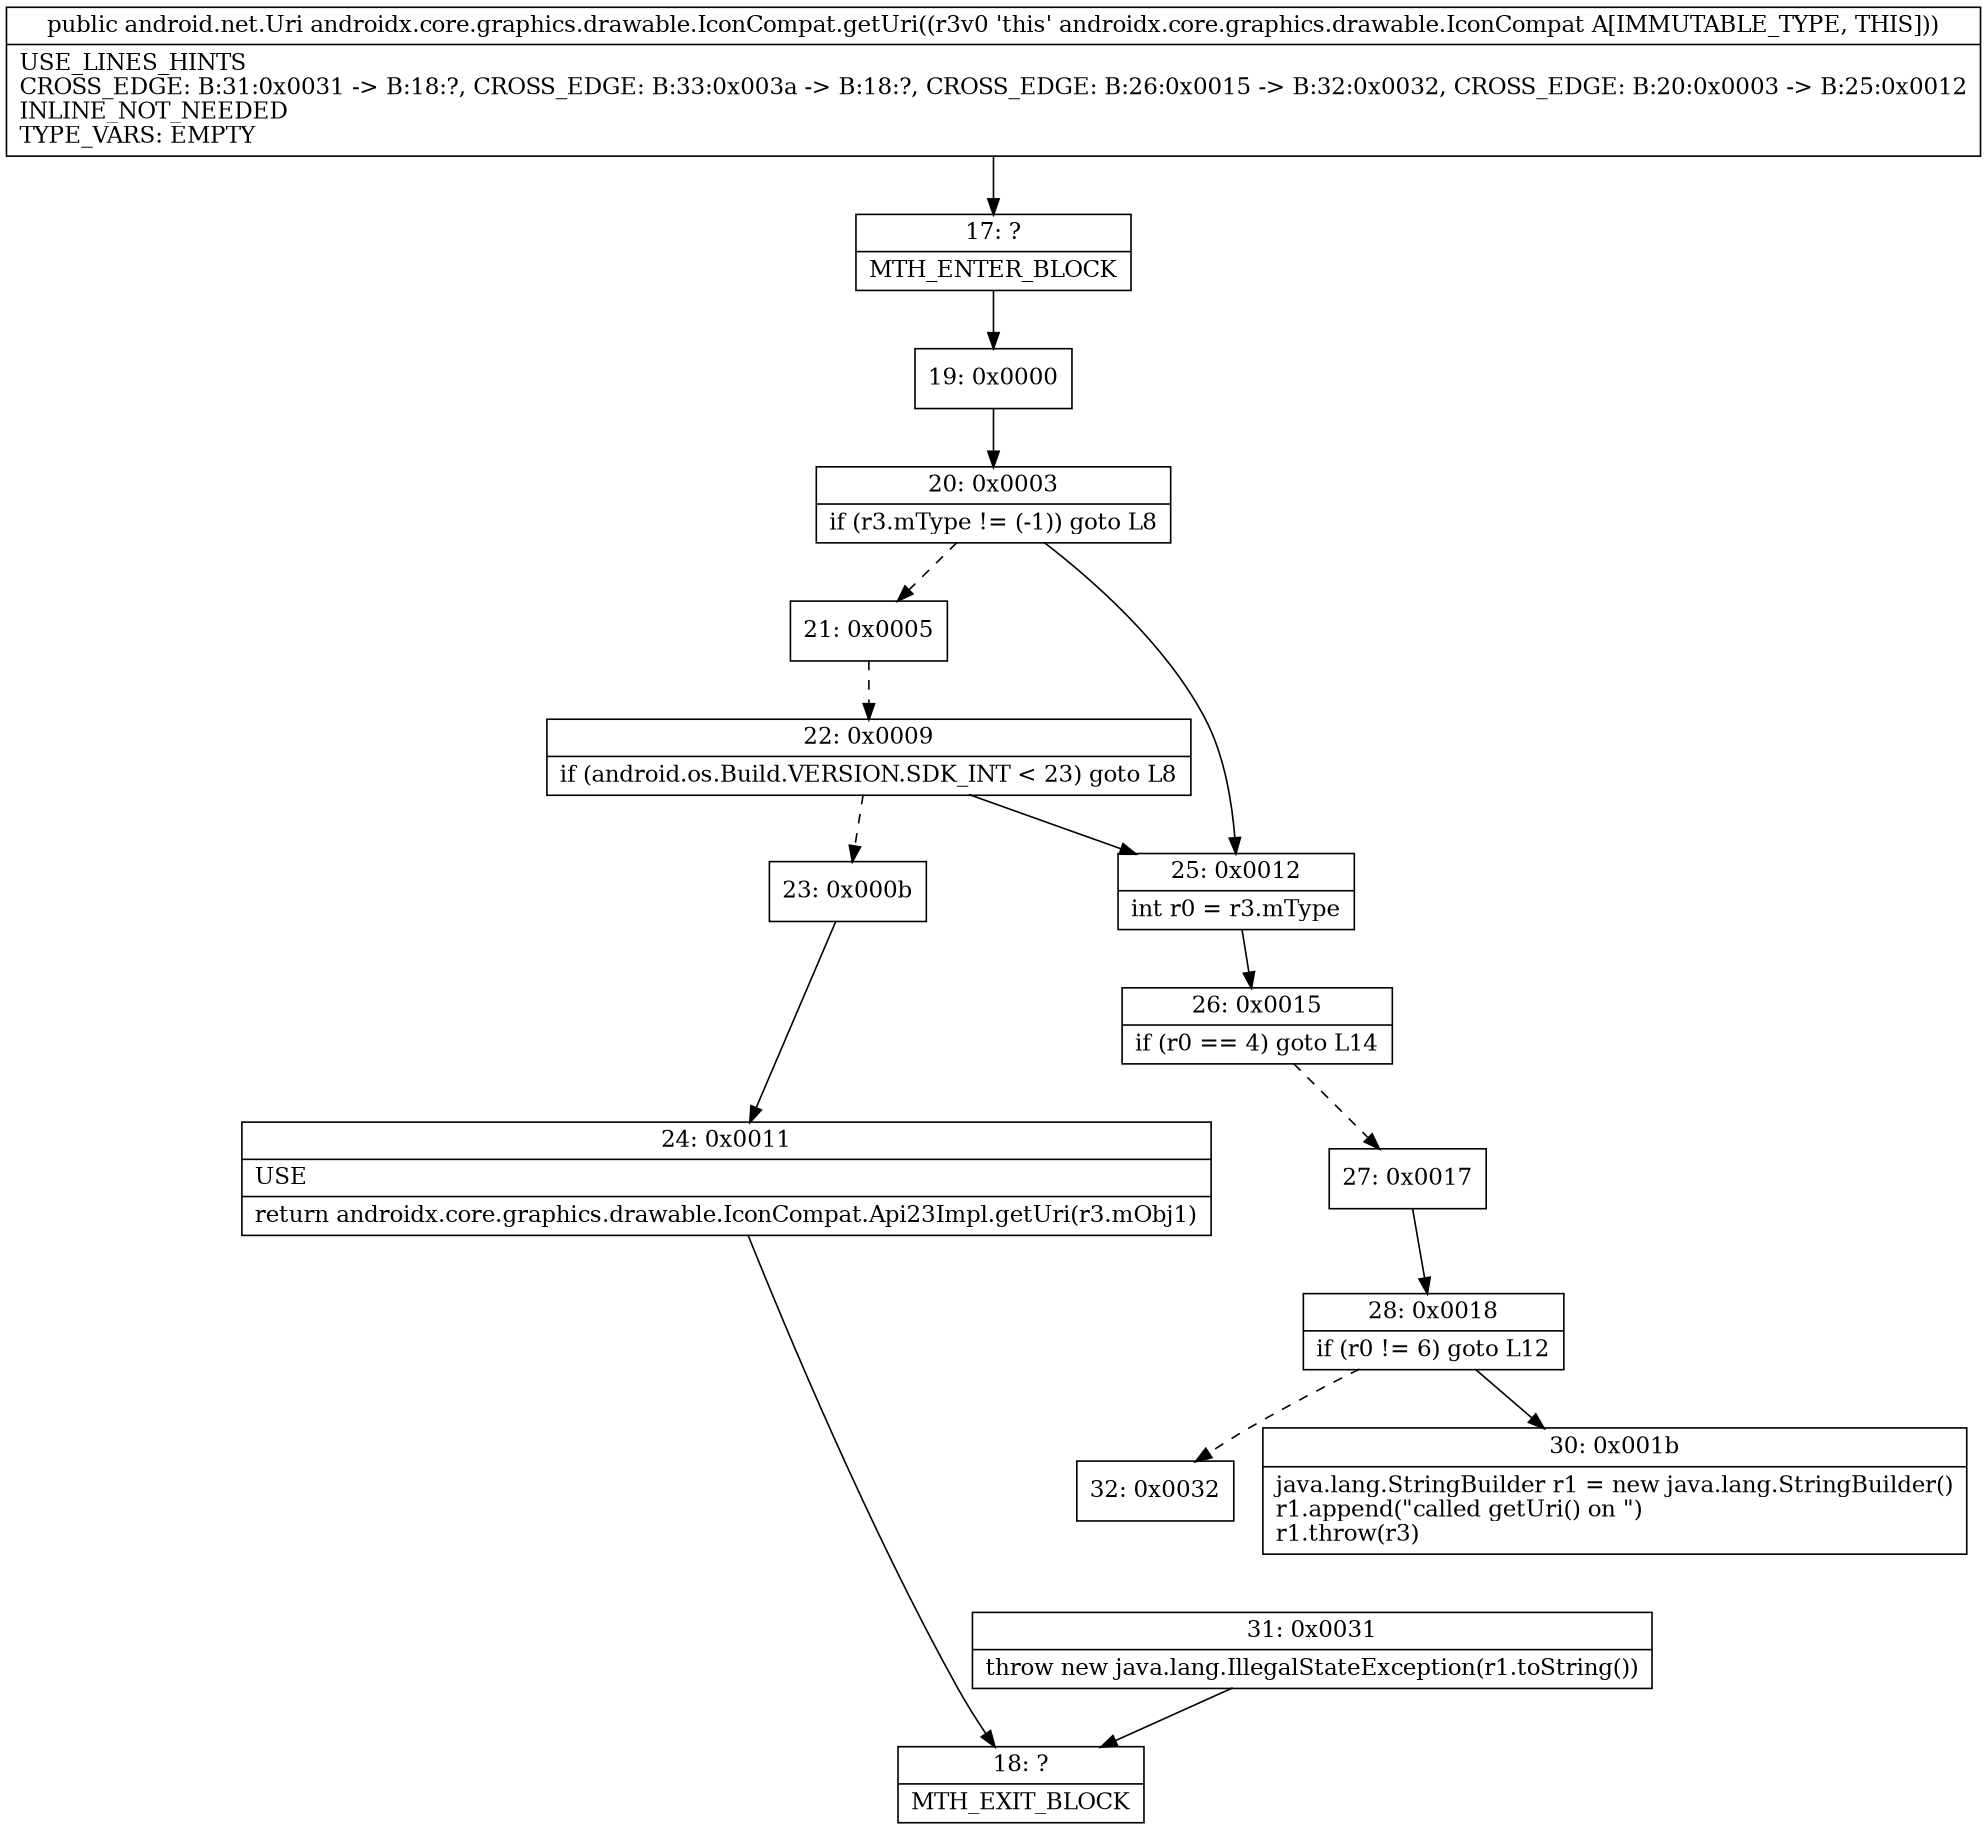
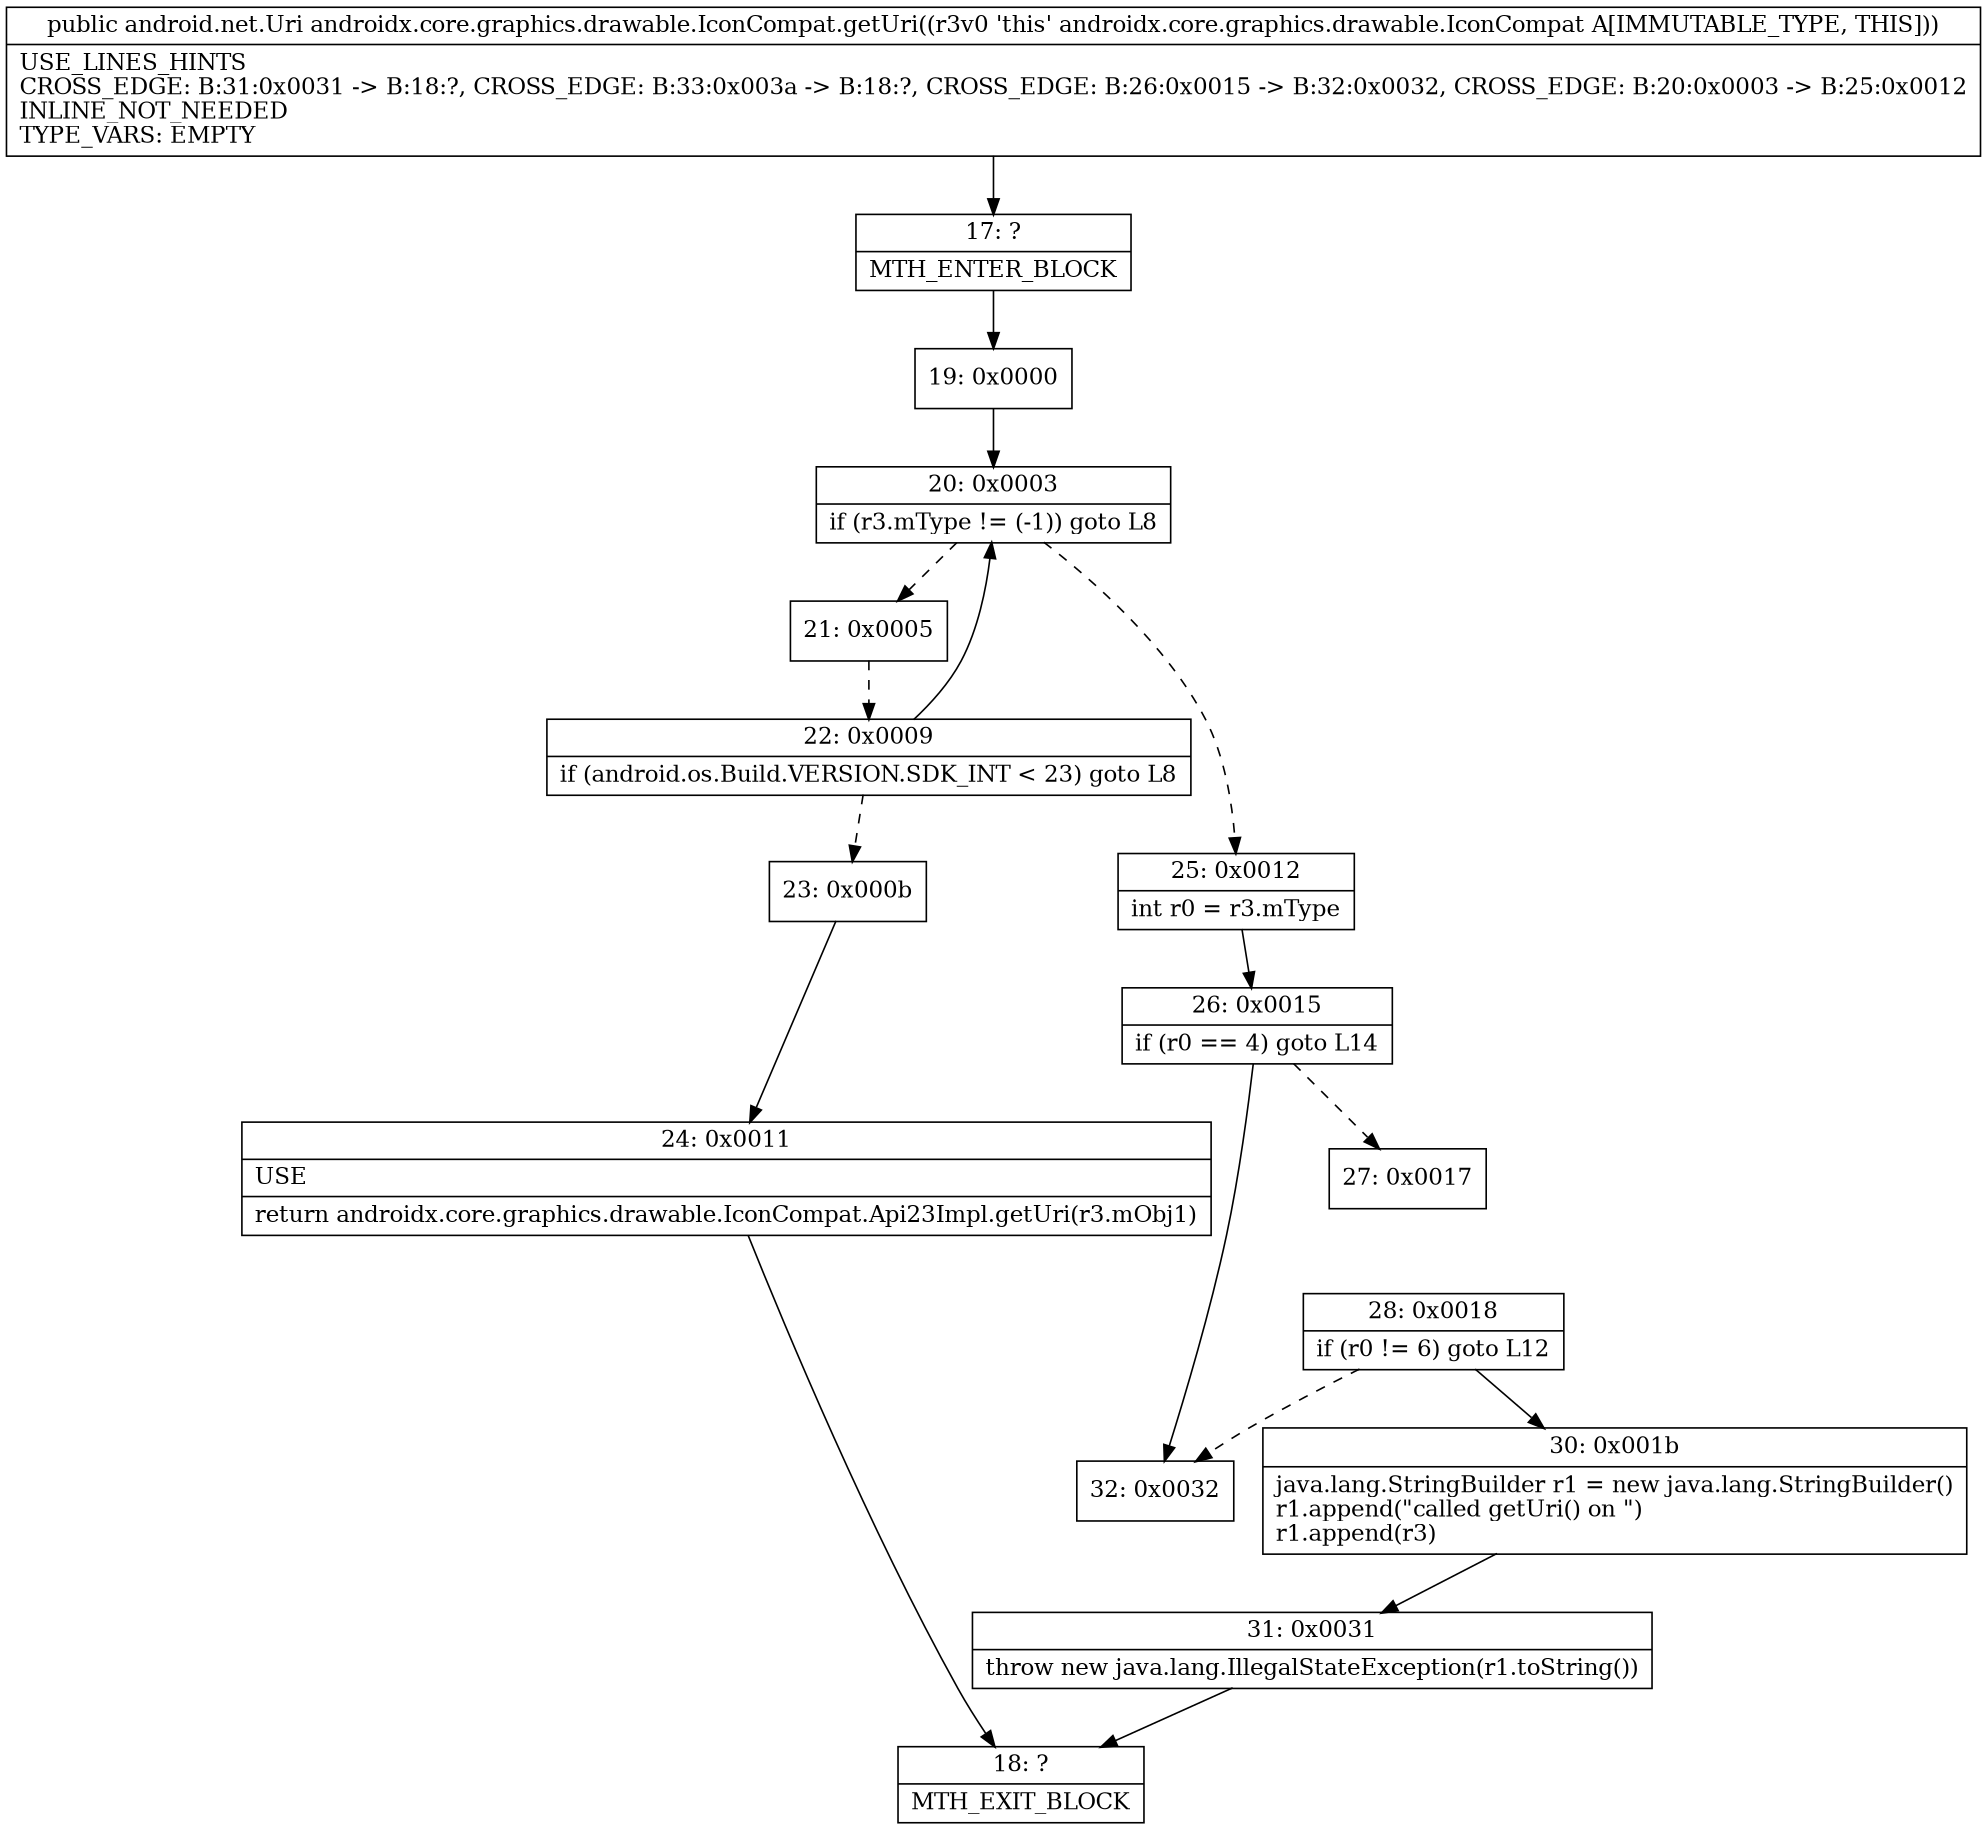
(1173, 669) -> (1173, 669)
(1045, 822) -> (968, 647)
(1419, 1243) -> none
none -> (1222, 1257)
(1348, 1534) -> (1357, 1534)
none -> (1446, 1580)
